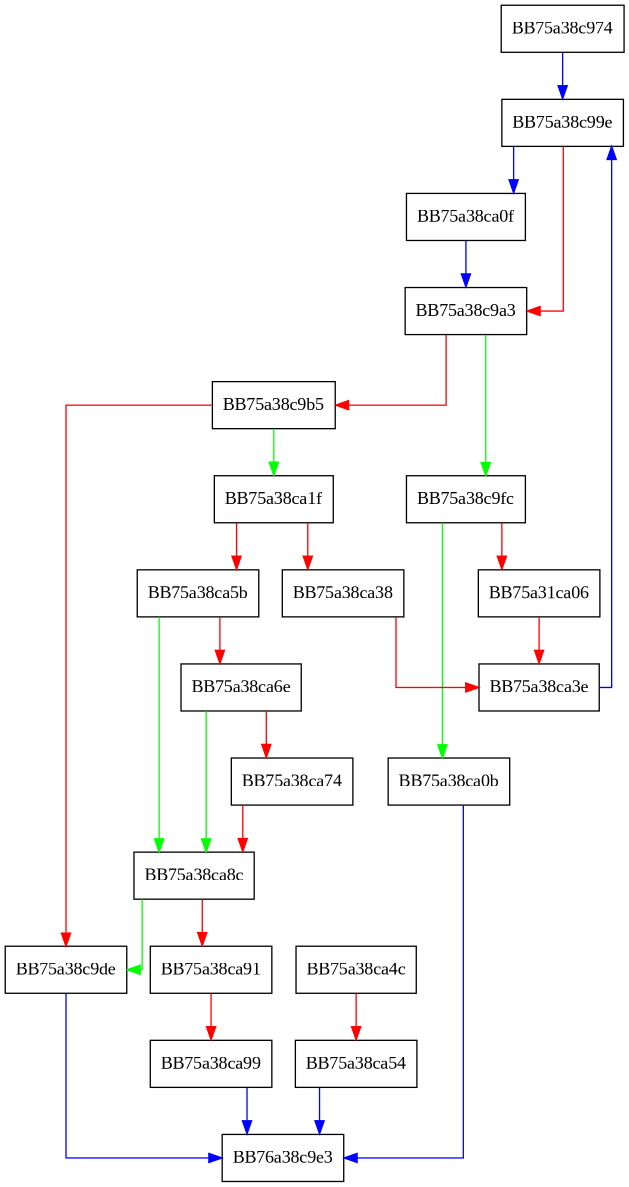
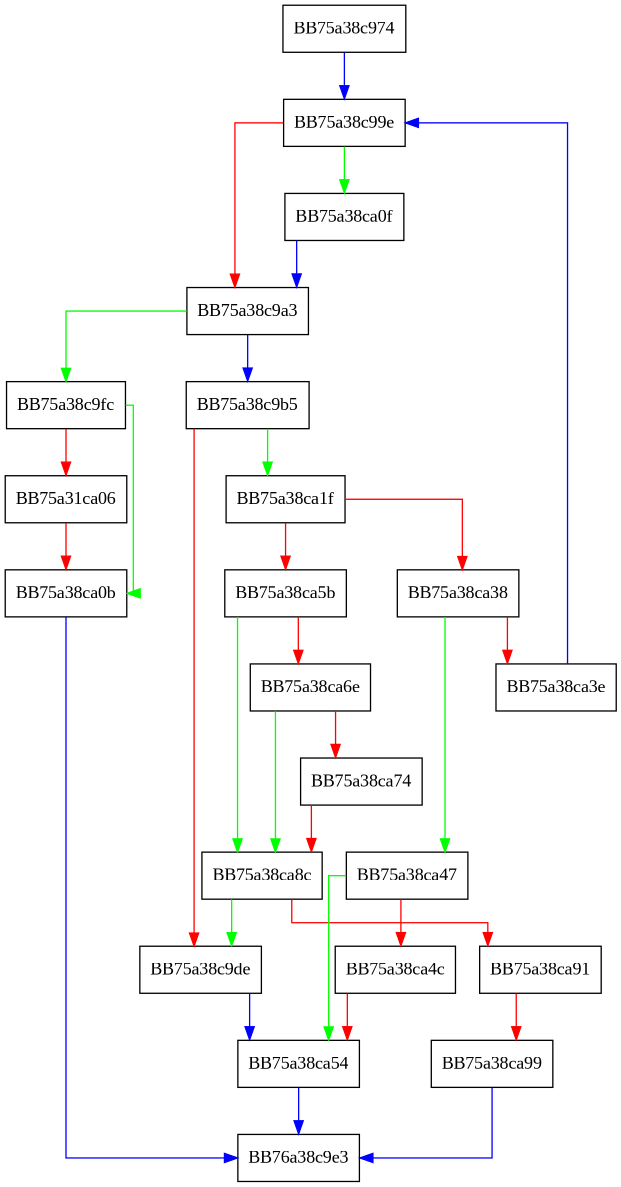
(514, 163) -> (344, 163)
(433, 405) -> (248, 351)
(539, 634) -> (66, 540)
none -> (407, 876)
(66, 1147) -> (250, 1010)
